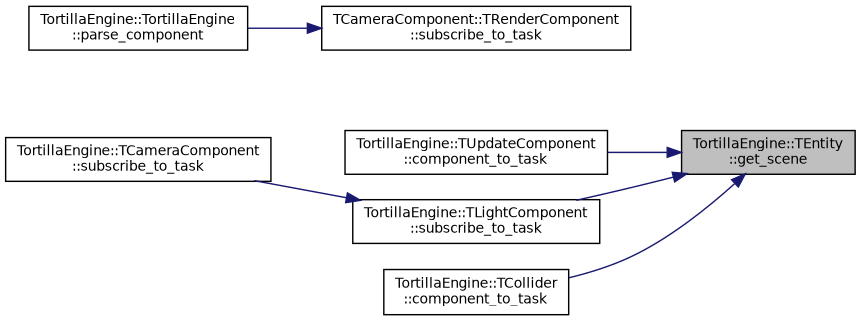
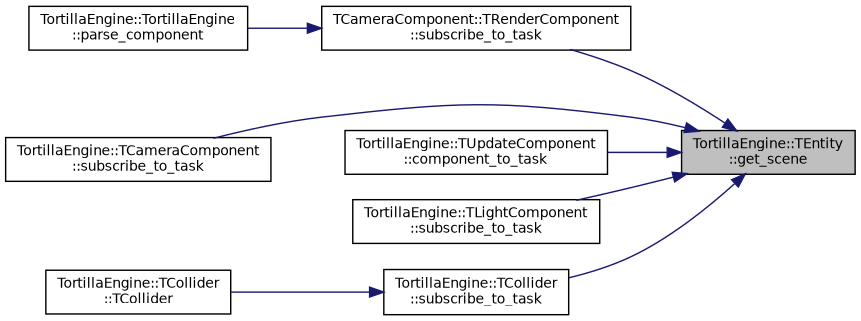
none -> (650, 80)
(300, 189) -> (449, 106)
none -> (138, 292)
(476, 292) -> (476, 292)
